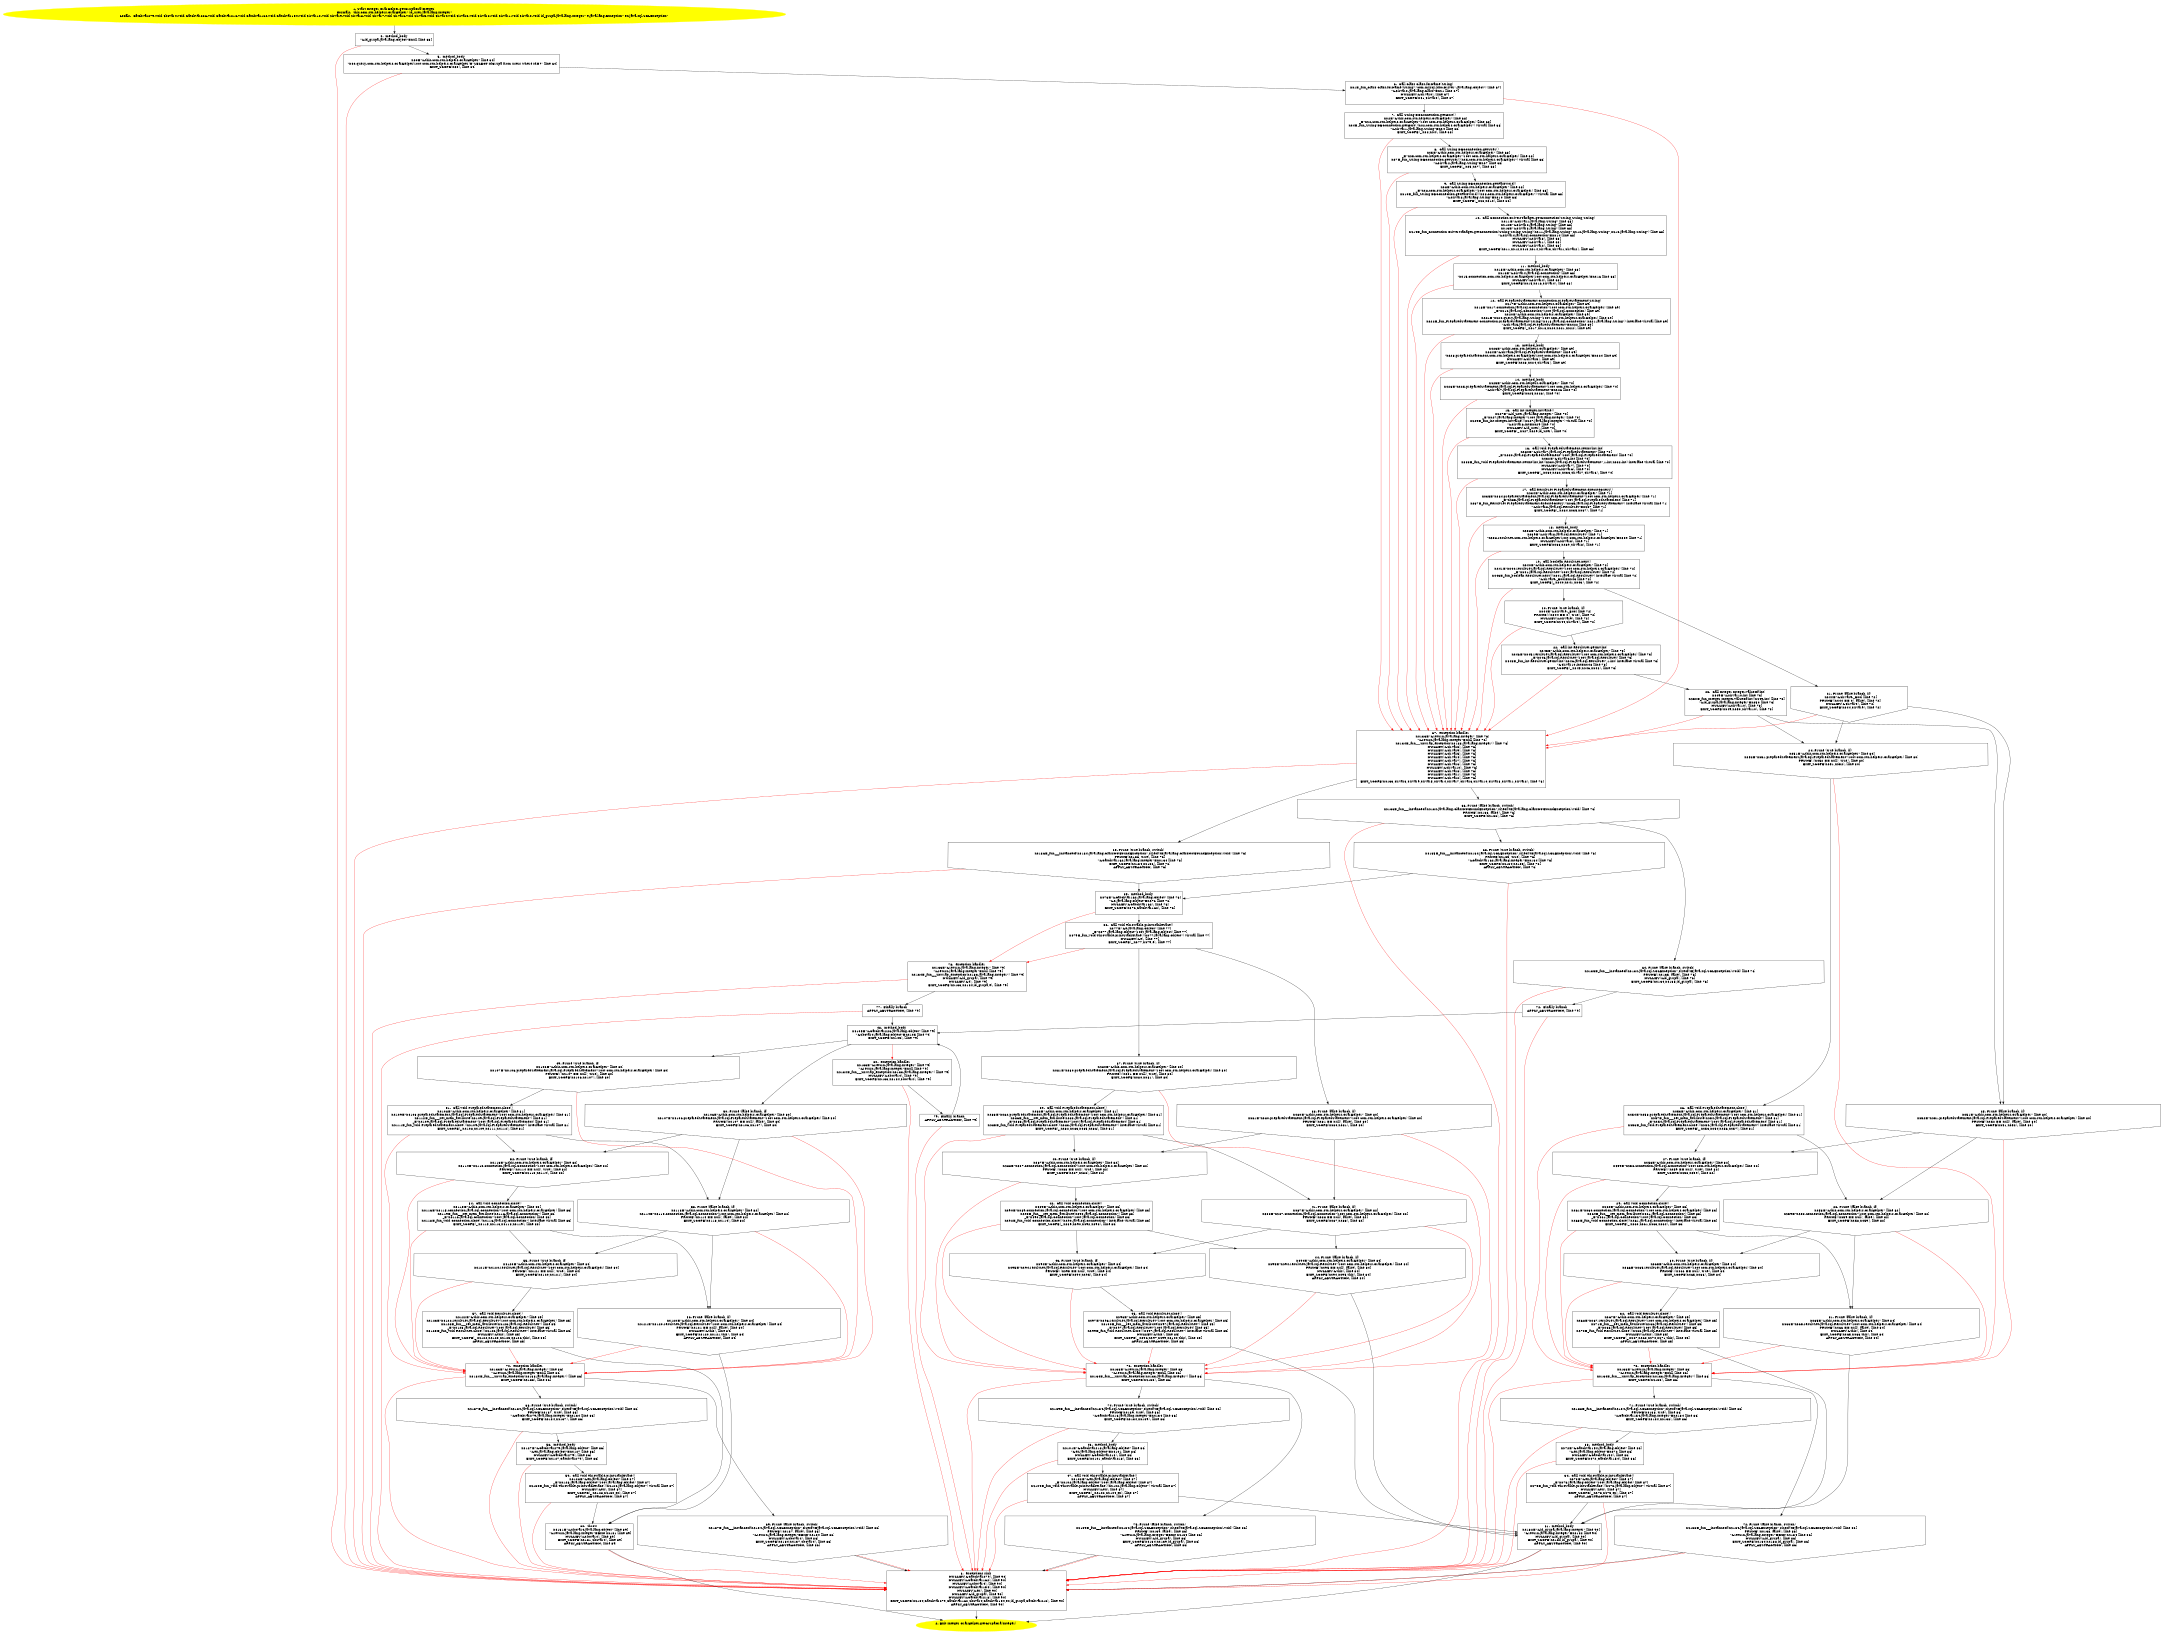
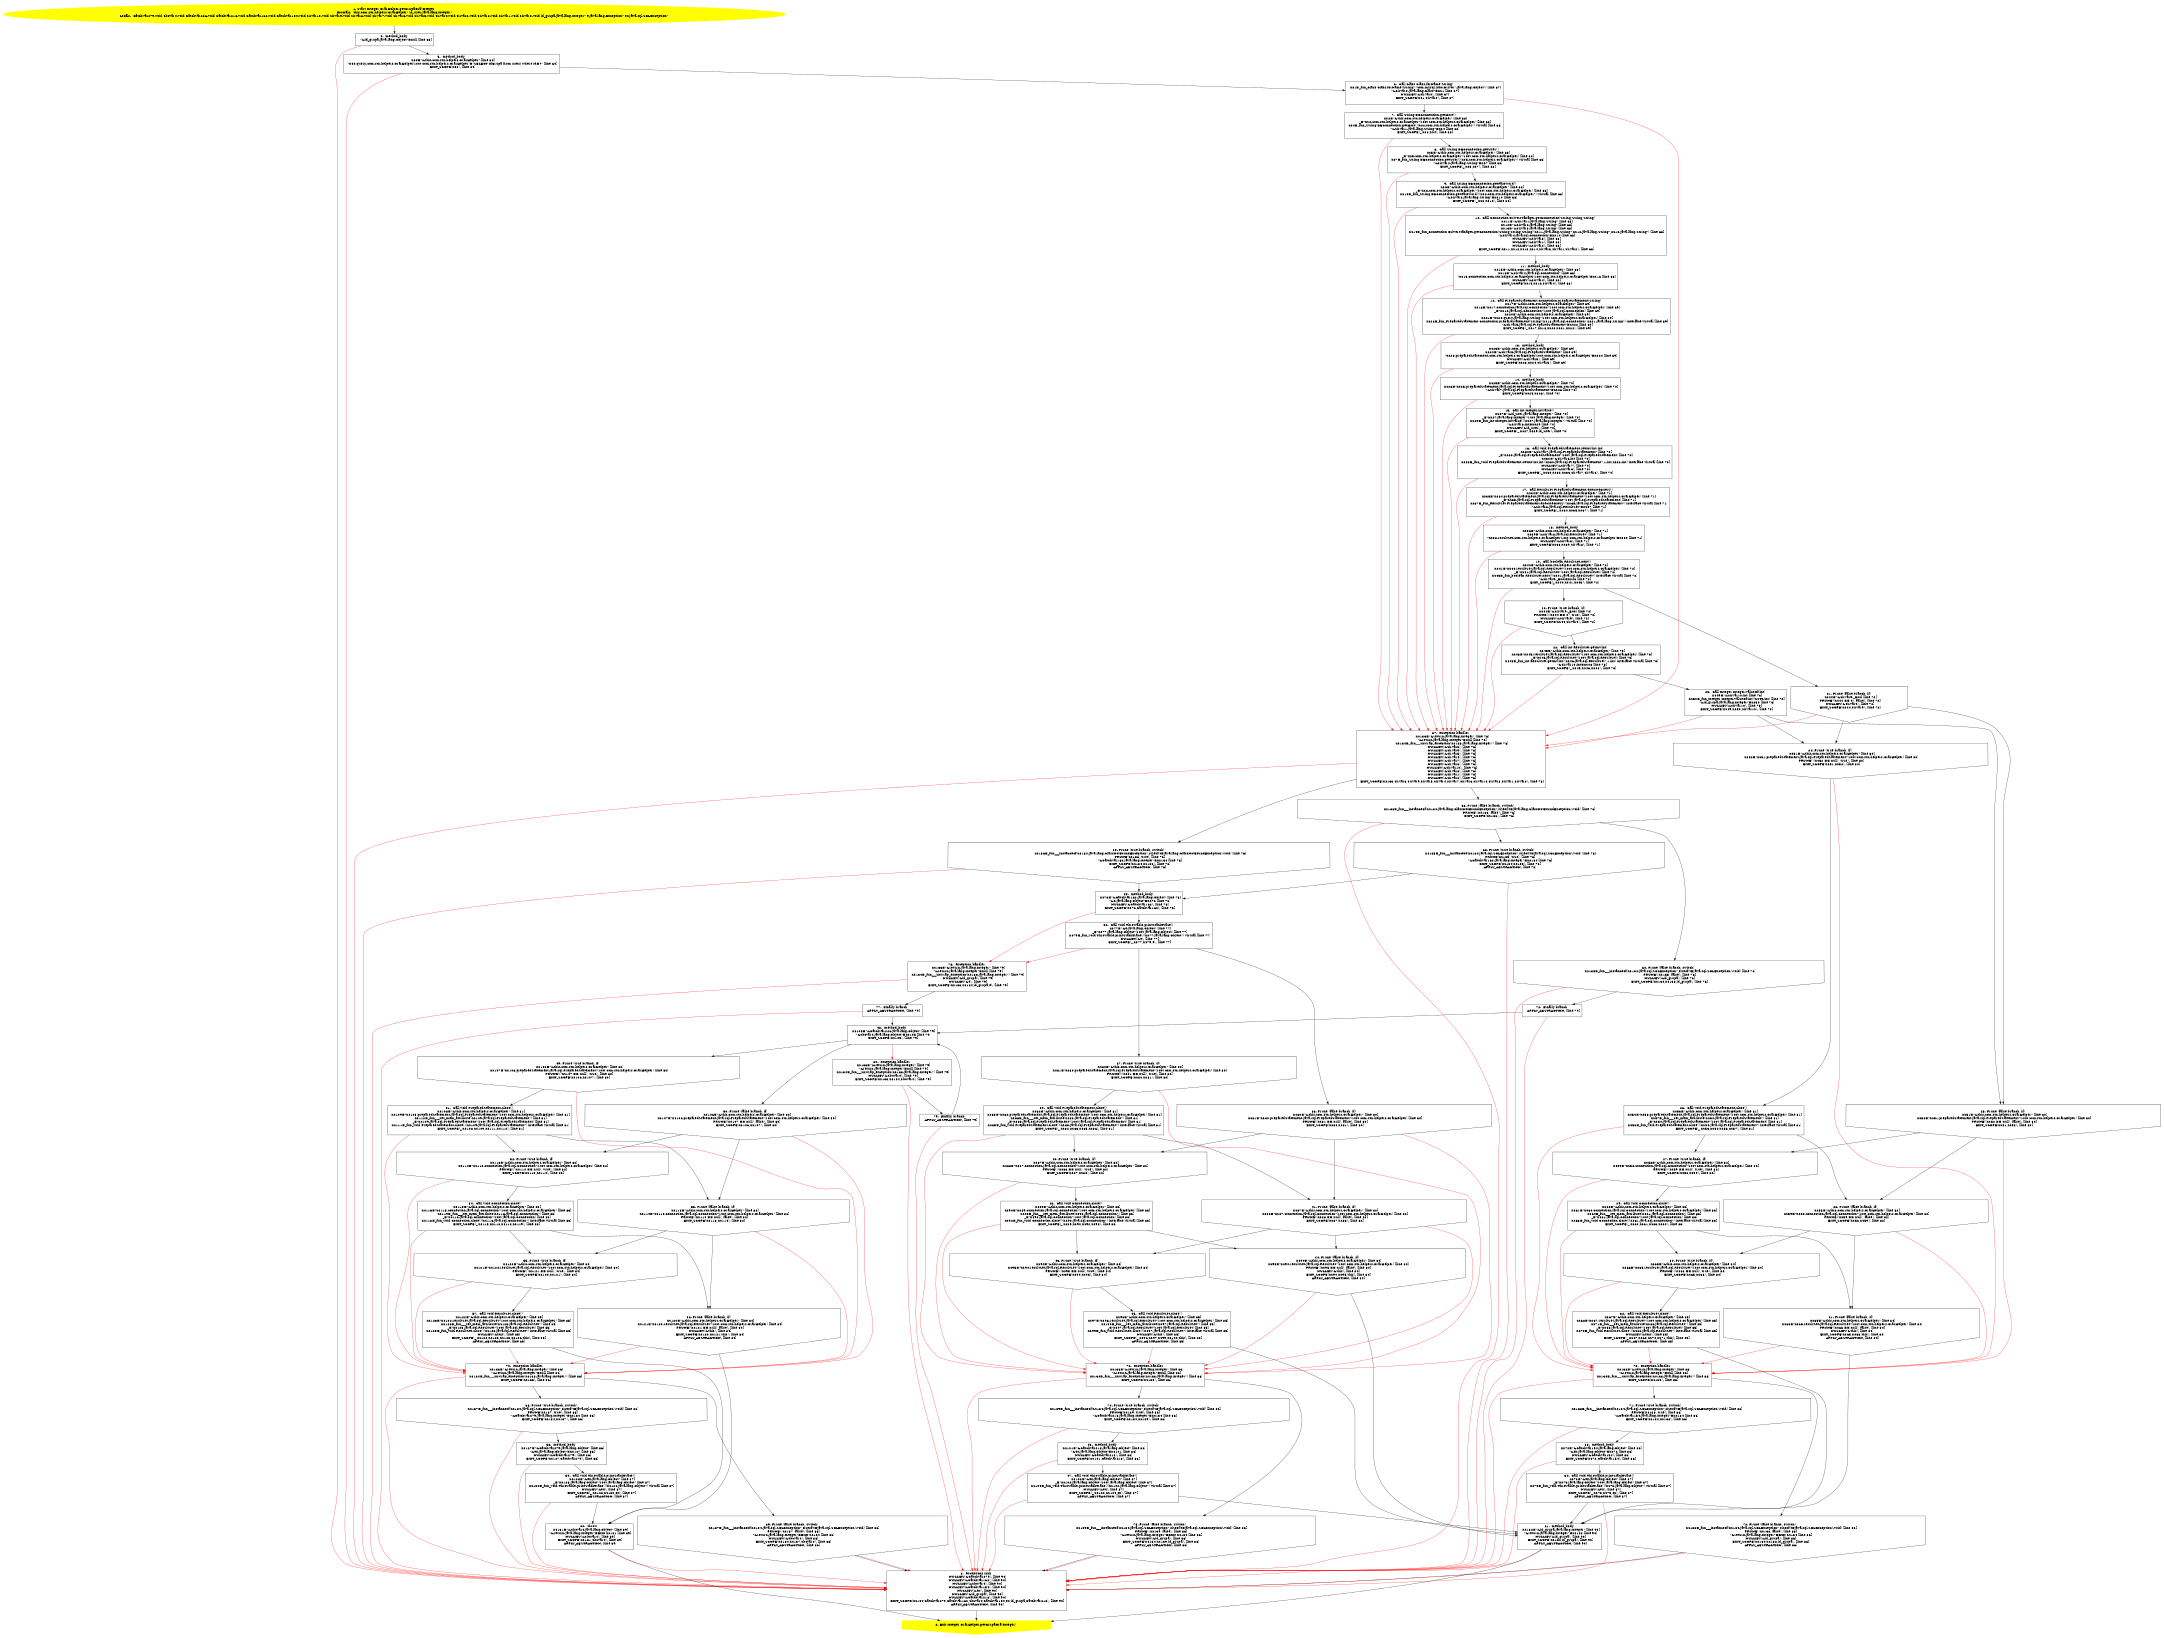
(976, 1625) -> (976, 1627)
